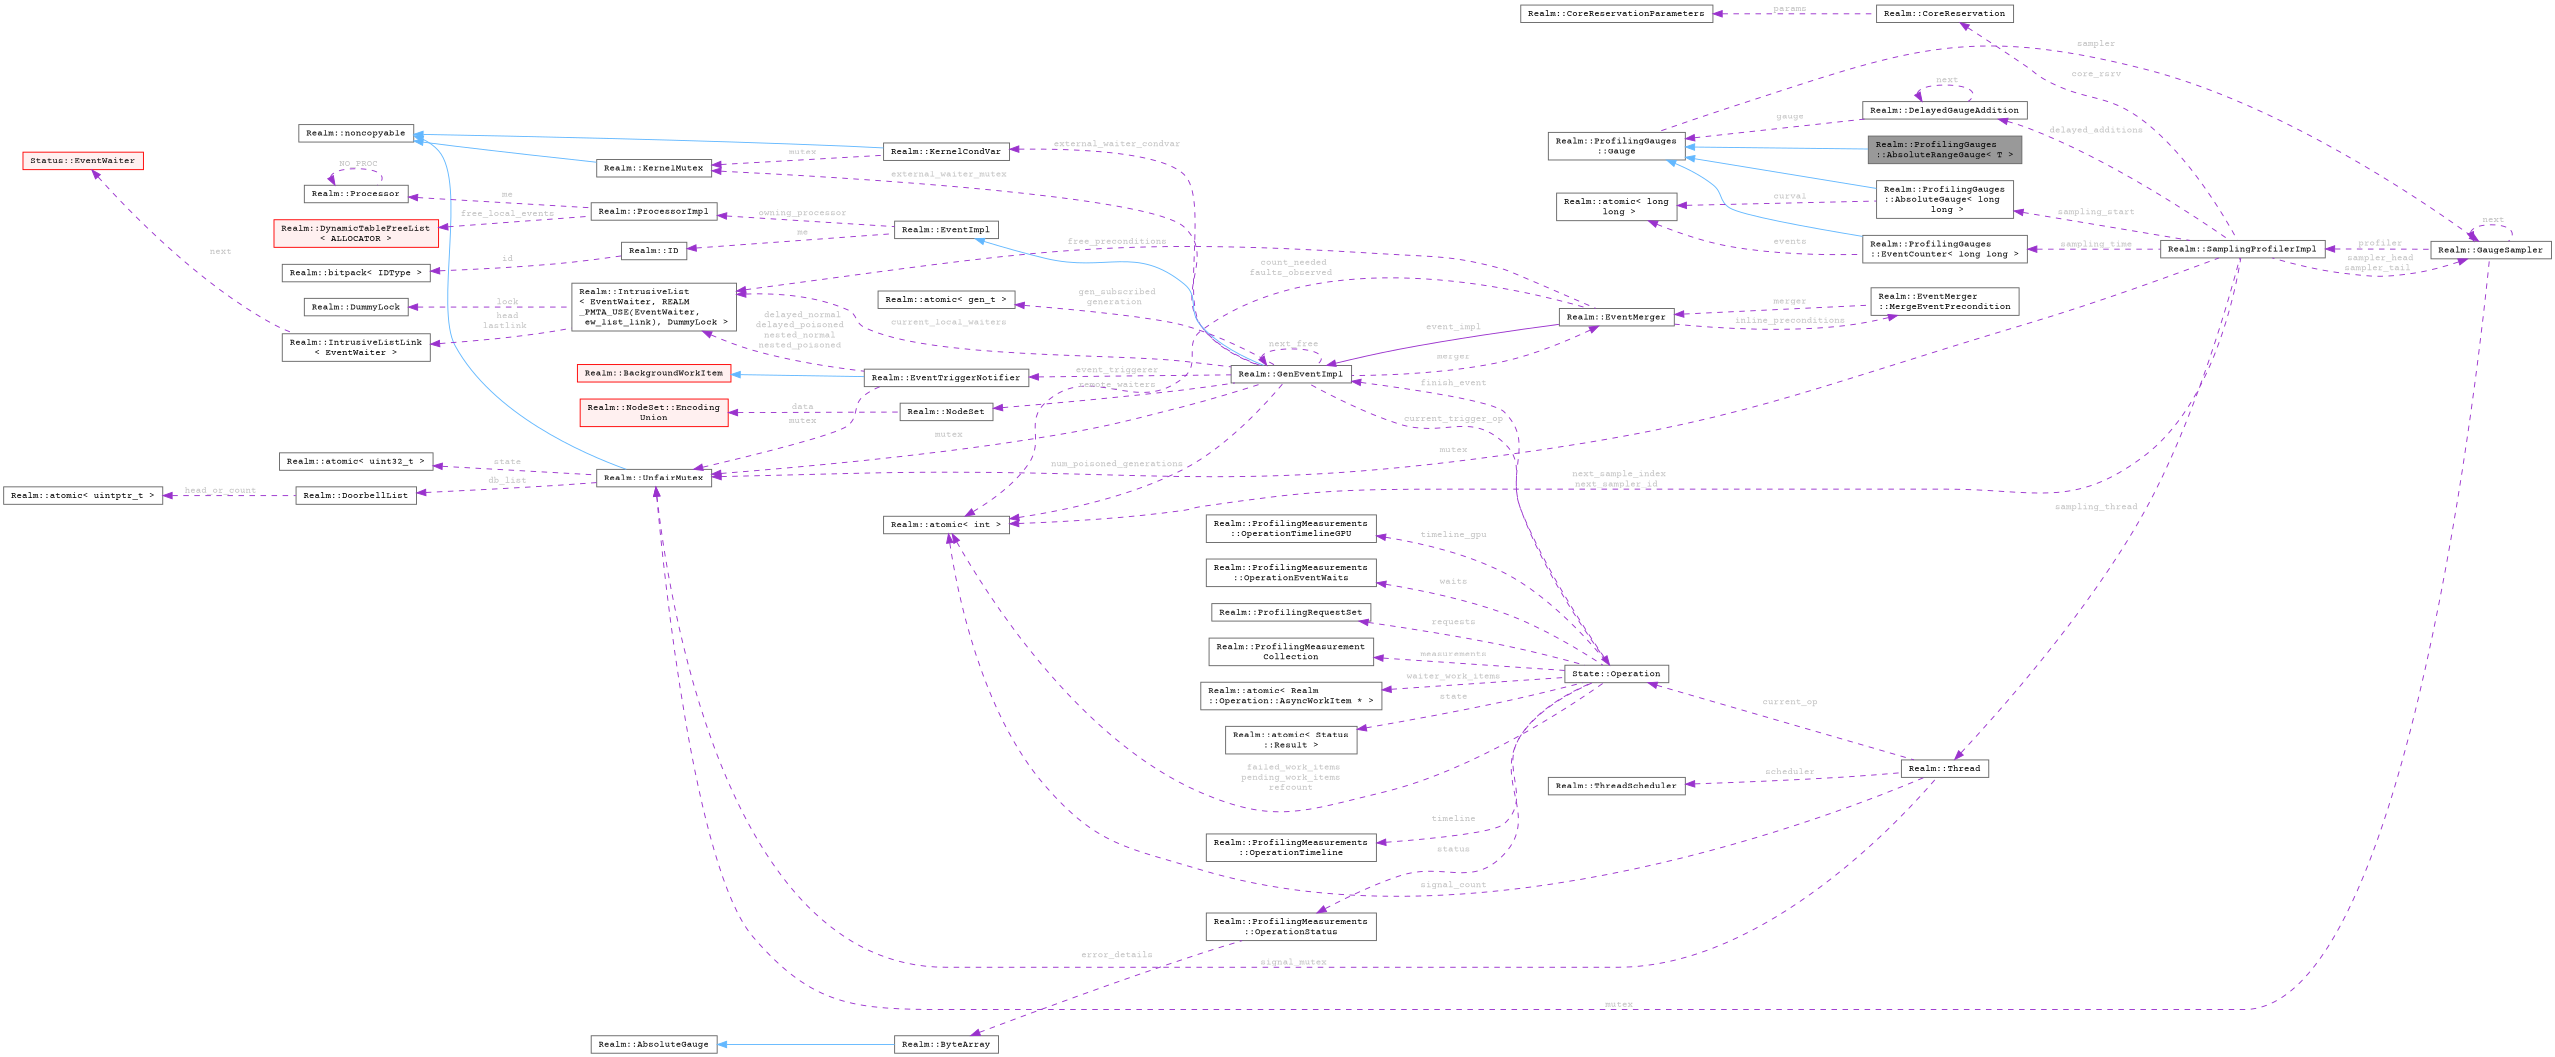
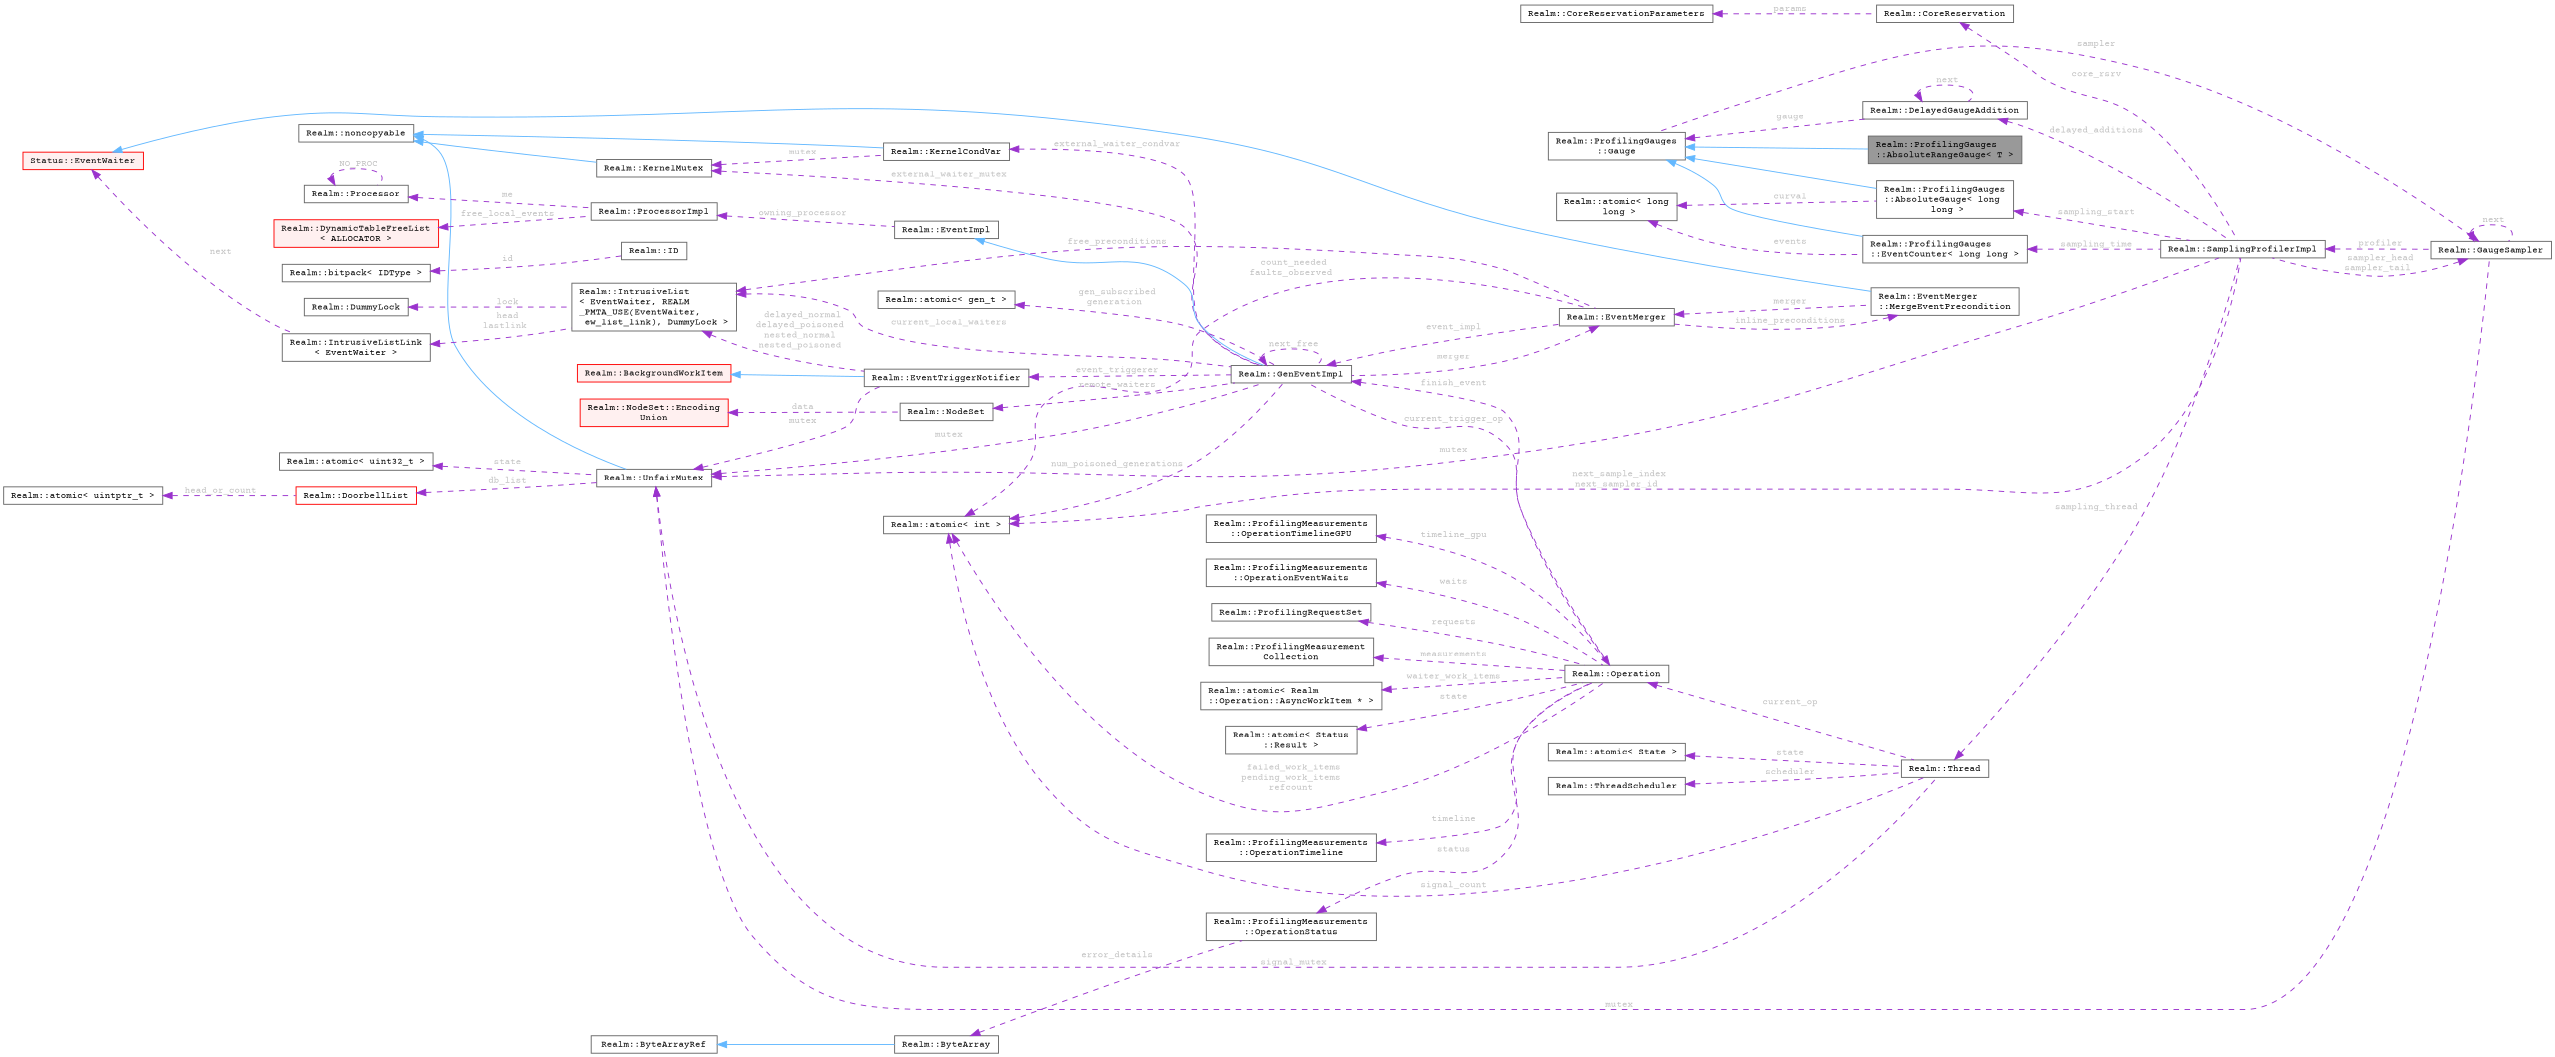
none -> (1004, 115)
(795, 241) -> none
(1447, 341) -> (1447, 341)
(356, 496) -> (356, 496)
(1617, 674) -> (1617, 674)
none -> (1617, 752)
(654, 1044) -> (654, 1044)
